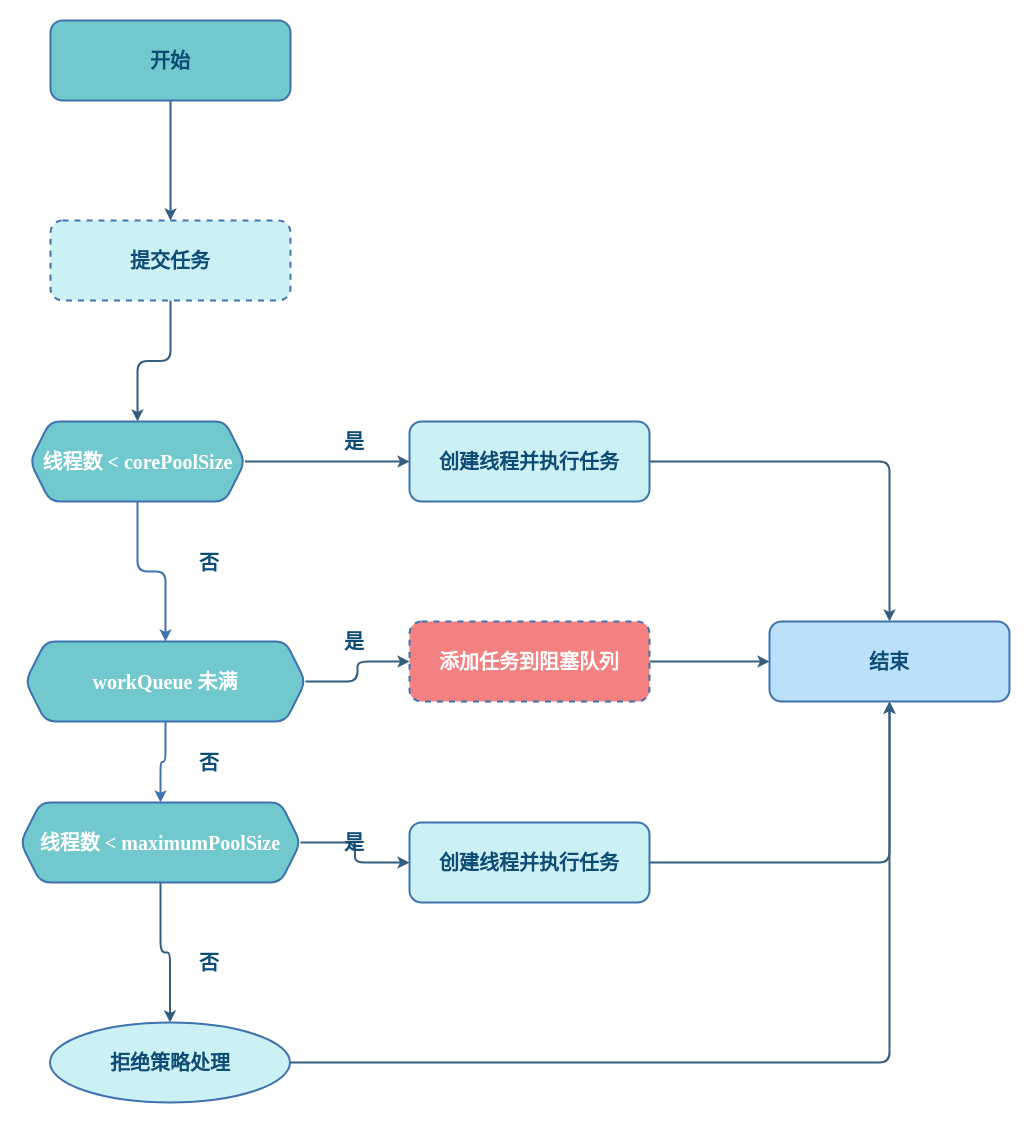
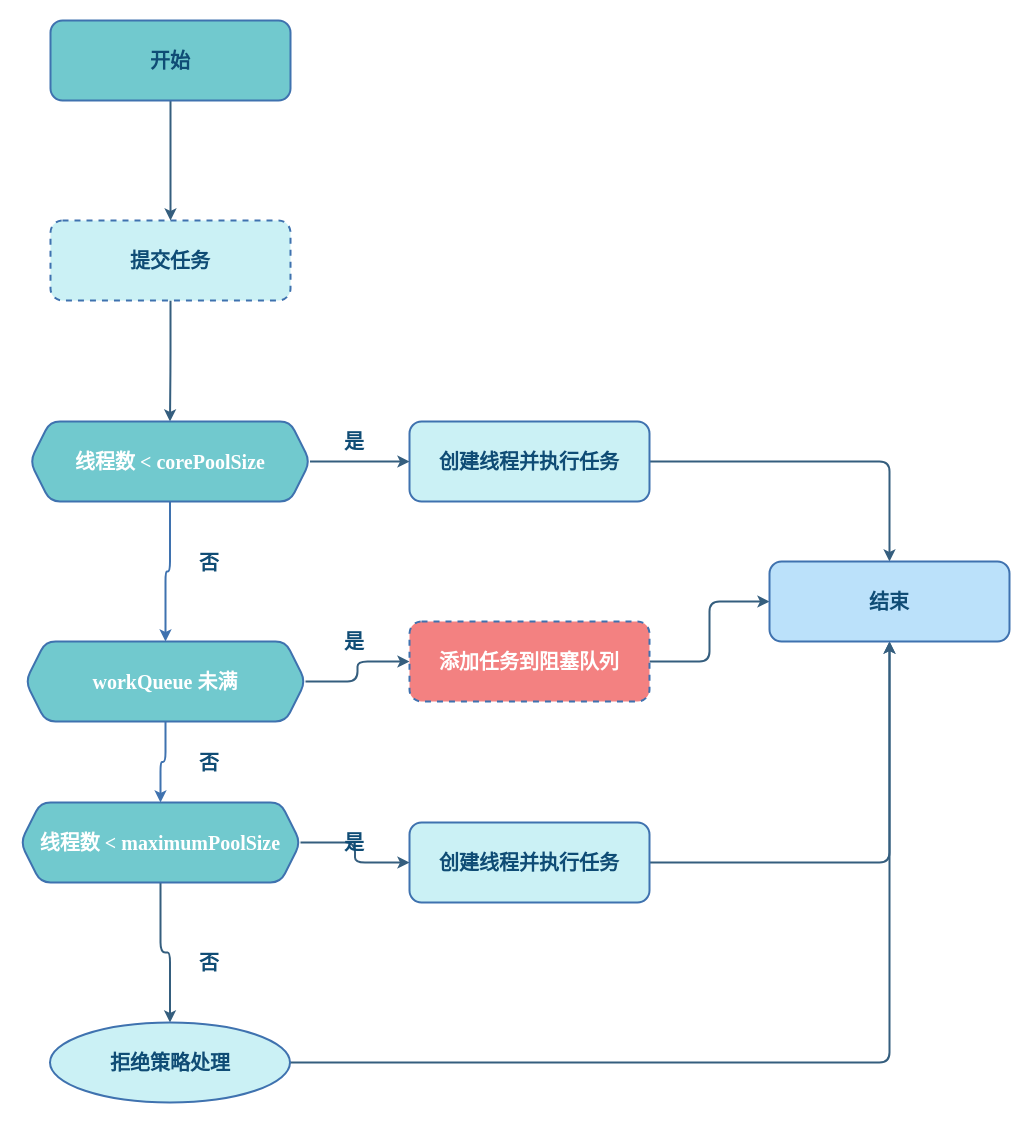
(138, 462) -> (170, 462)
(890, 662) -> (890, 602)
